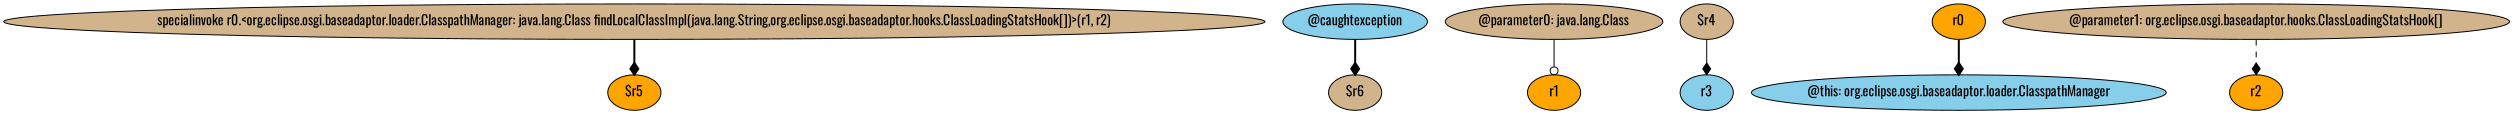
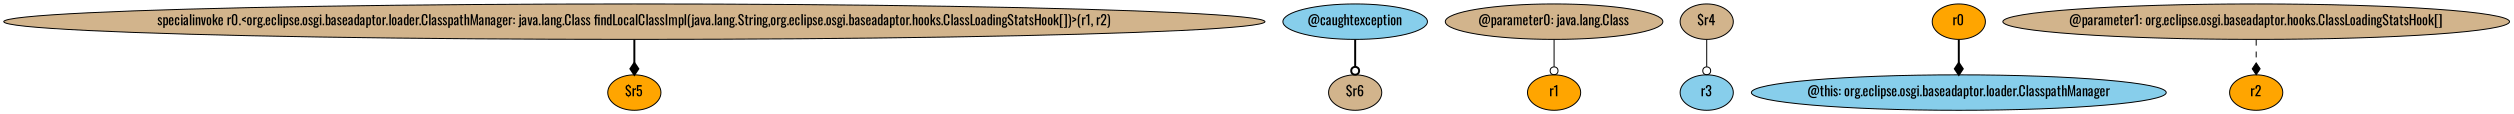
(1355, 51) -> (1355, 53)
(1707, 51) -> (1707, 53)
